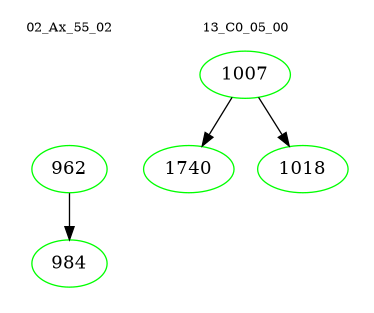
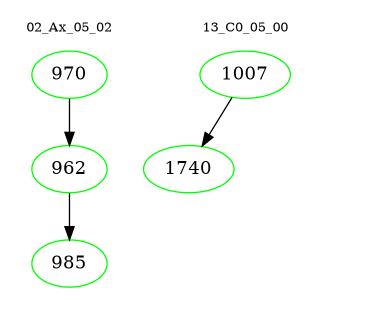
(69, 28) -> (69, 28)
none -> (69, 75)
(303, 169) -> none
(69, 264) -> (69, 264)
